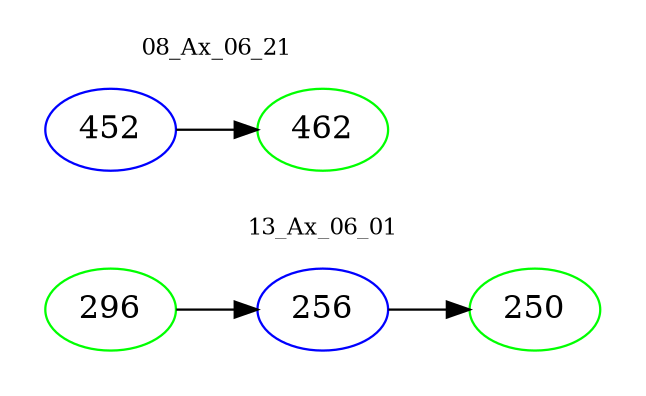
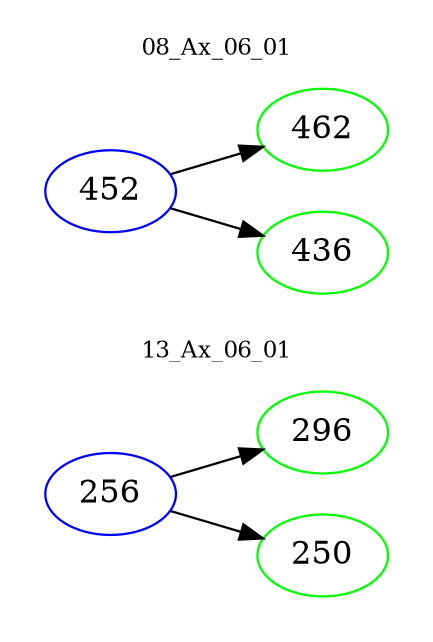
(217, 49) -> (217, 49)
none -> (323, 253)
(205, 310) -> (206, 467)
